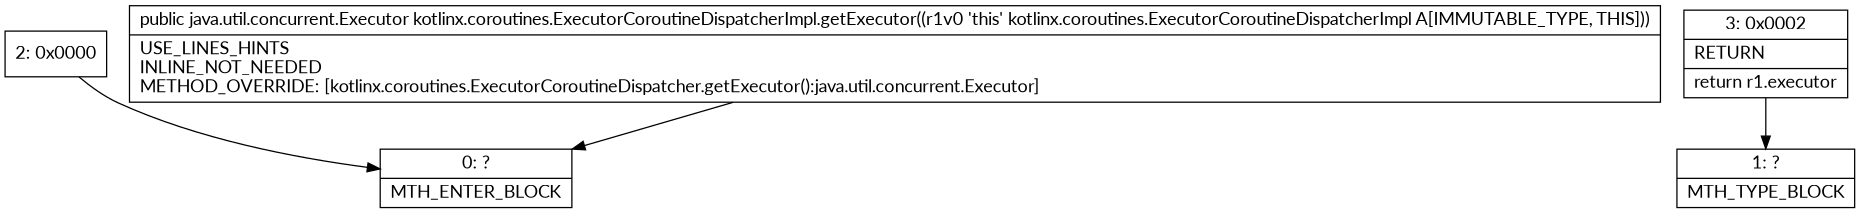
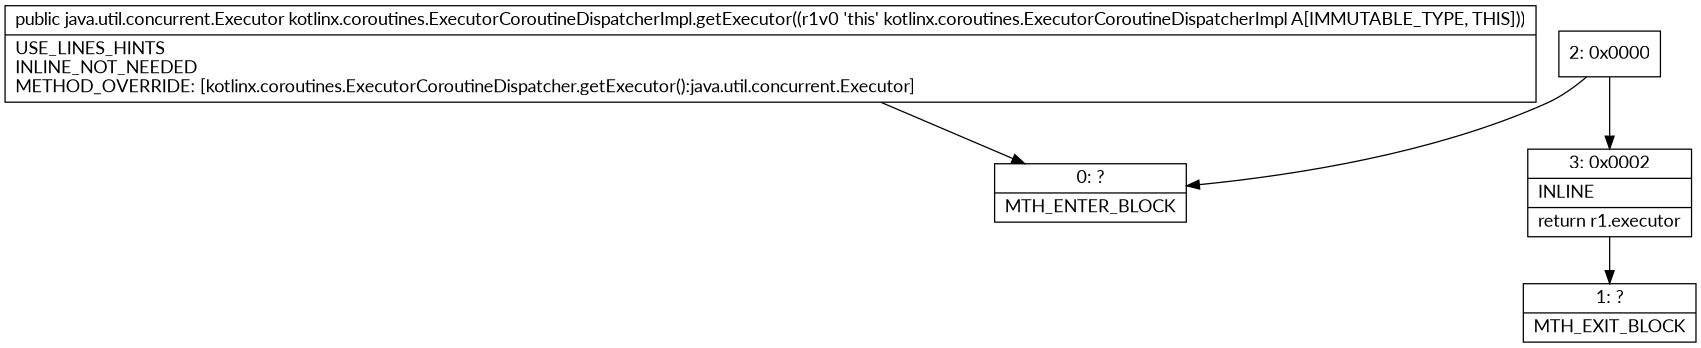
(1730, 53) -> (1566, 192)
none -> (1610, 106)
(1766, 192) -> (1610, 327)
